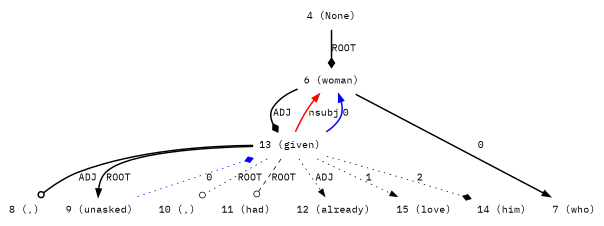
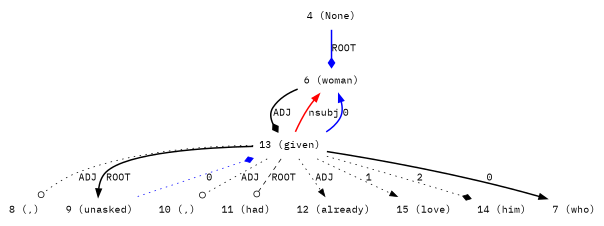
(332, 44) -> (332, 44)
(450, 144) -> (434, 171)
(113, 162) -> (113, 162)
(250, 178) -> (250, 178)
